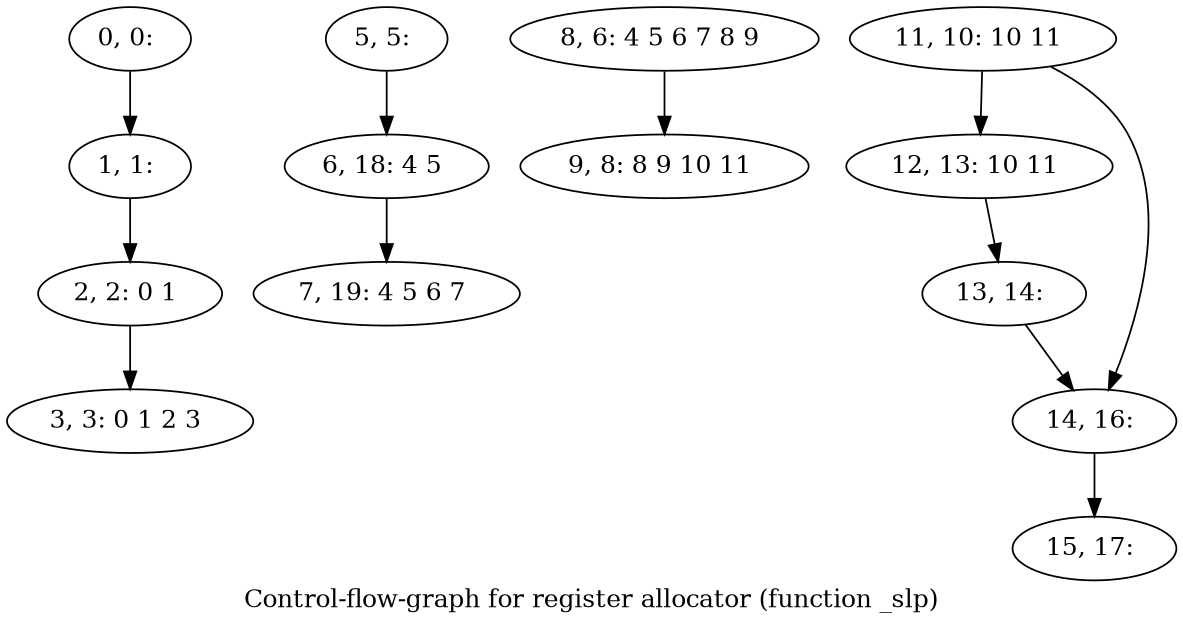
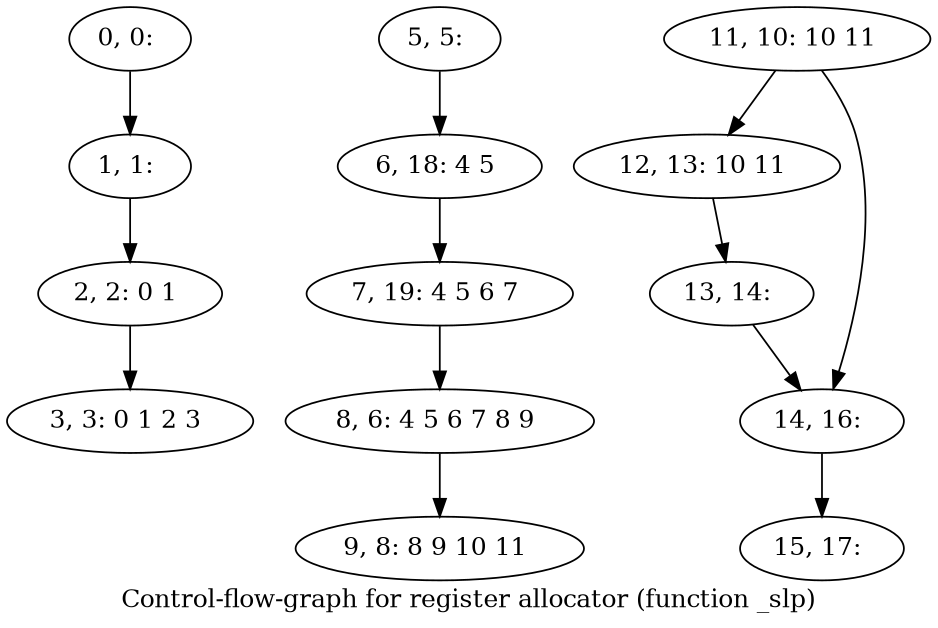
none -> (440, 349)
